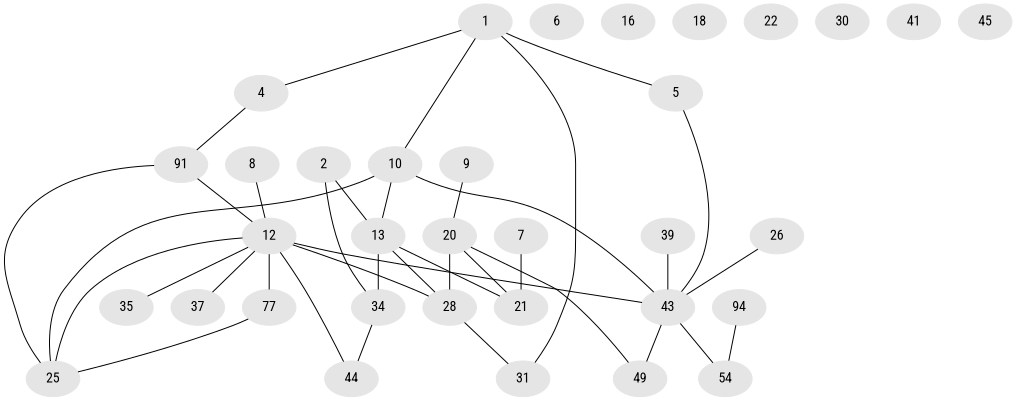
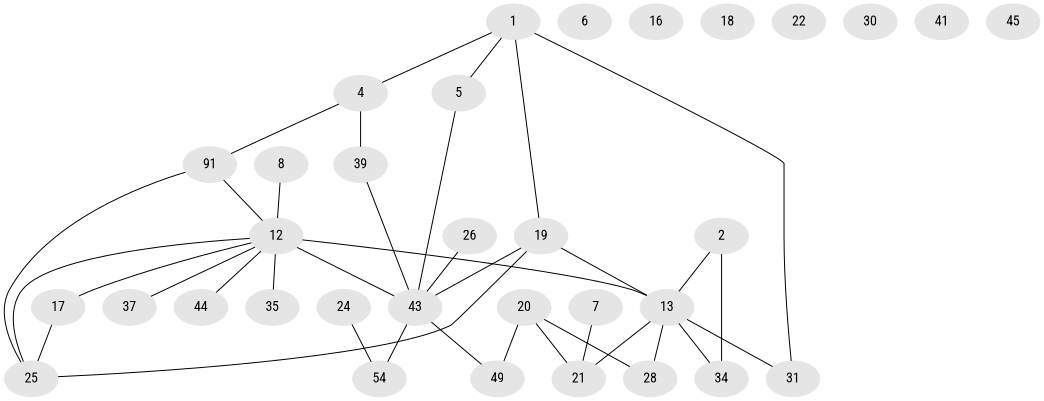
none -> (361, 129)
(395, 165) -> (541, 236)
(467, 165) -> none
(361, 269) -> (476, 261)
(269, 307) -> (58, 307)
(739, 307) -> (344, 307)
(365, 343) -> none
(486, 343) -> (730, 343)
